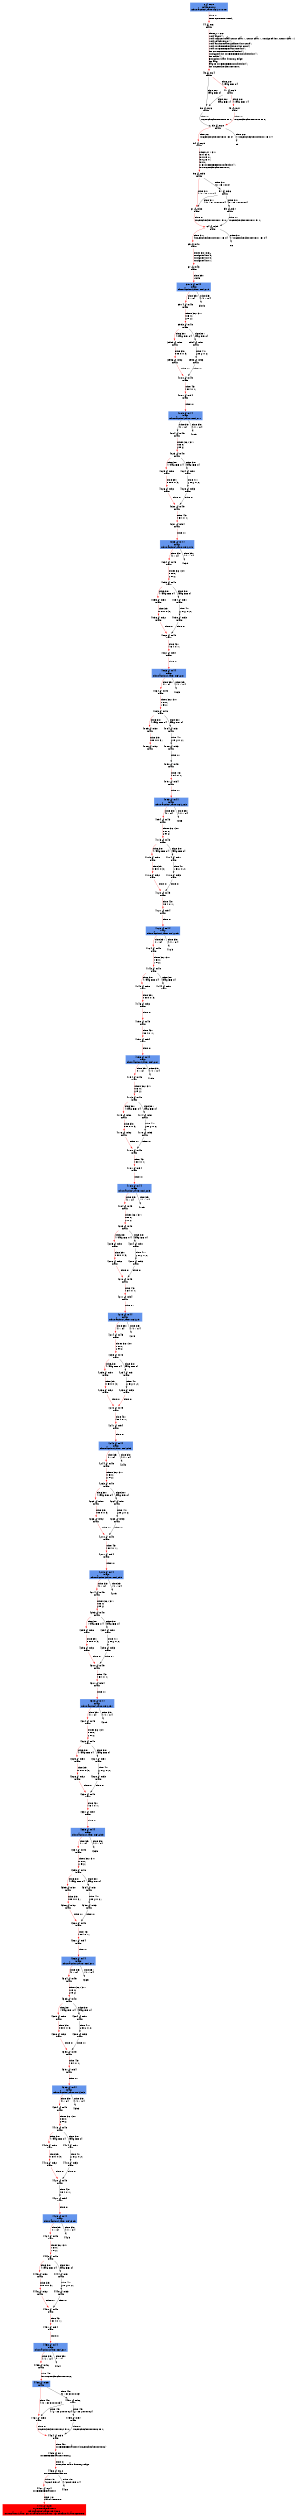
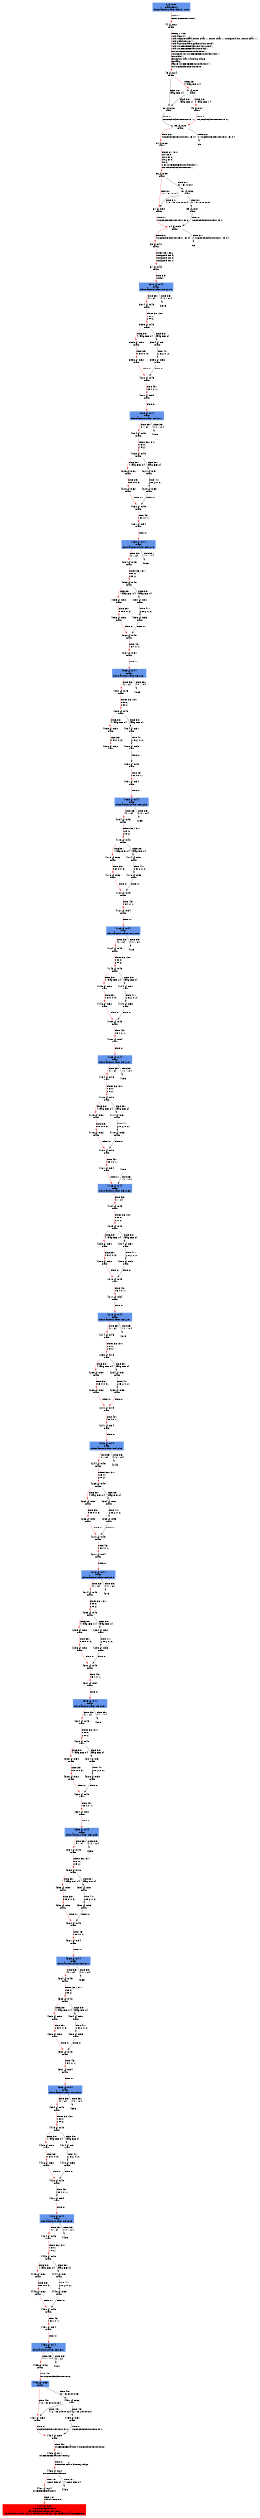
(179, 425) -> (140, 425)
none -> (126, 1005)
(138, 1198) -> (121, 1178)
